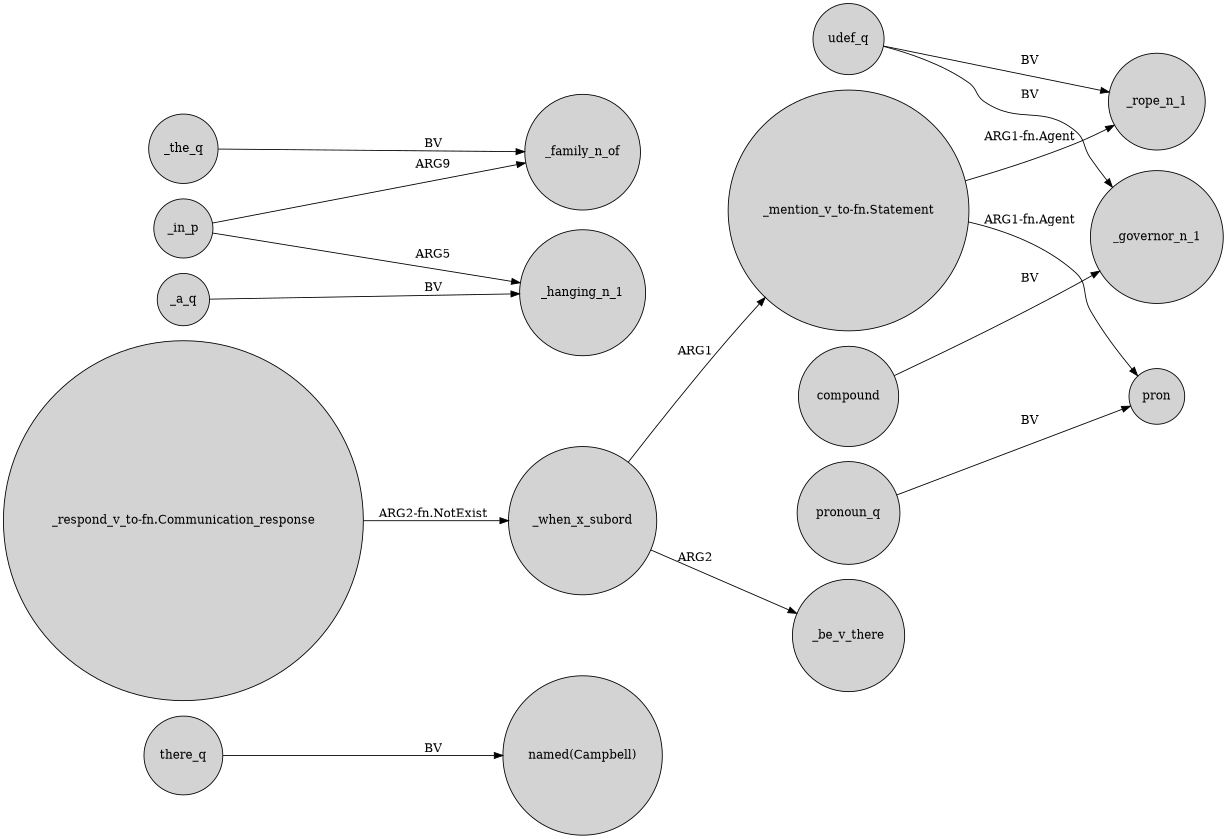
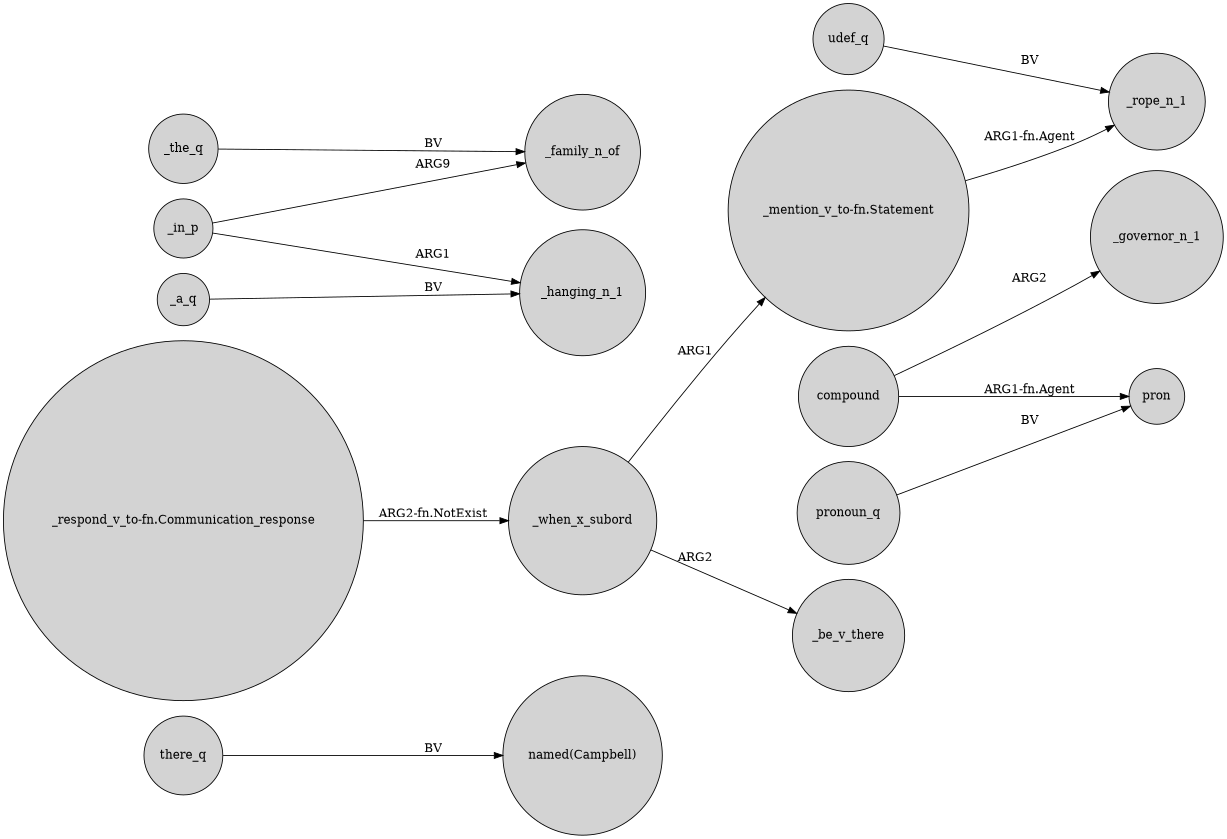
(1002, 110) -> none
(433, 255) -> (433, 255)
(1073, 271) -> (1010, 396)
(1030, 279) -> (1030, 279)
